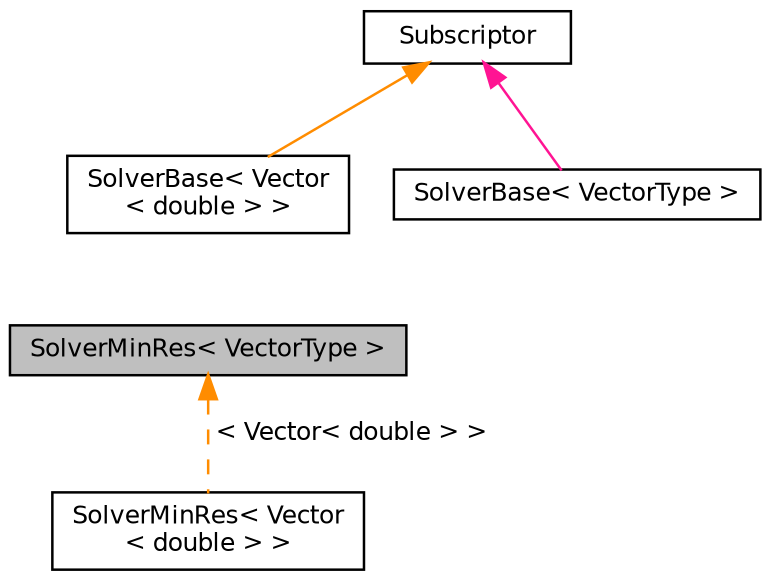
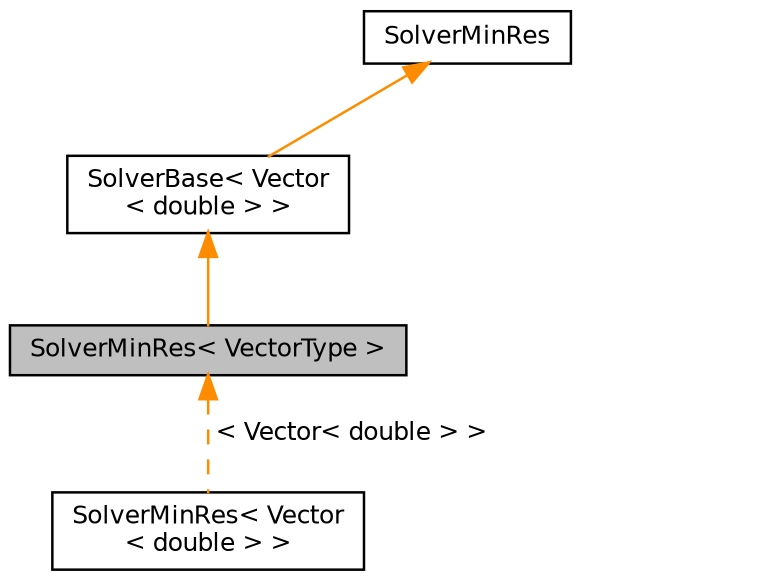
(467, 37) -> (467, 37)
(577, 194) -> none
none -> (208, 292)
